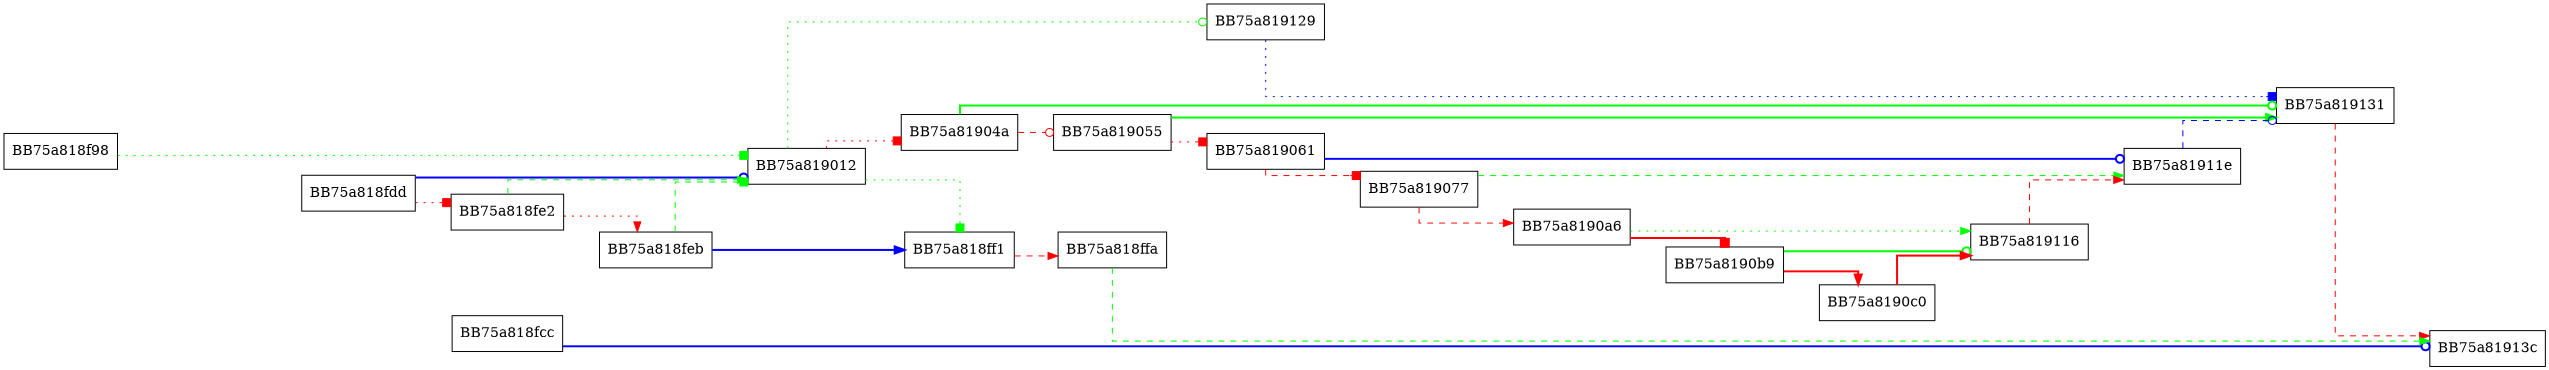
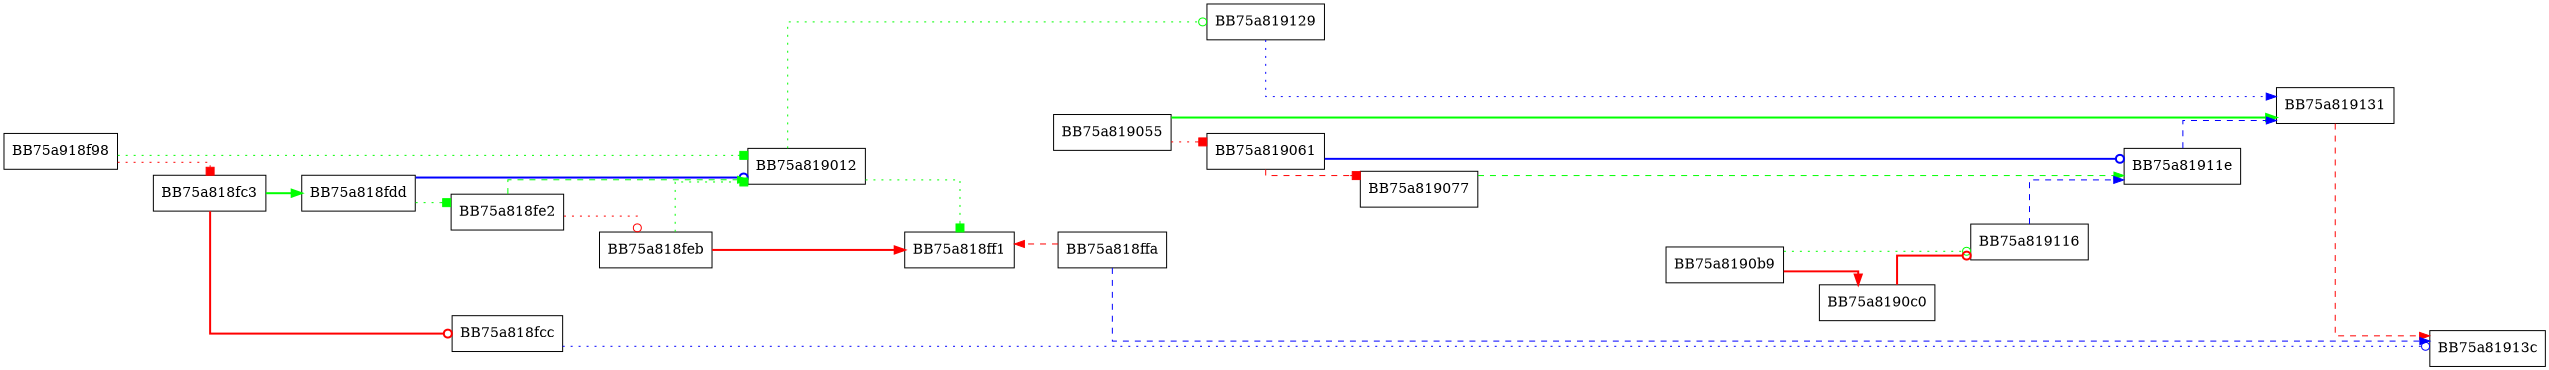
(1738, 97) -> (1738, 97)
(2212, 120) -> (2212, 120)
(959, 132) -> none
(61, 151) -> (61, 151)
(2030, 182) -> (2030, 182)
(675, 187) -> (675, 187)
none -> (210, 193)
(428, 203) -> (428, 203)
(604, 216) -> (604, 216)
(1572, 227) -> none
(803, 250) -> (803, 250)
(1873, 251) -> (1873, 251)
(1031, 256) -> (1041, 244)
(1897, 259) -> (1897, 259)
(1730, 341) -> (1730, 341)
(1074, 346) -> (1074, 346)
